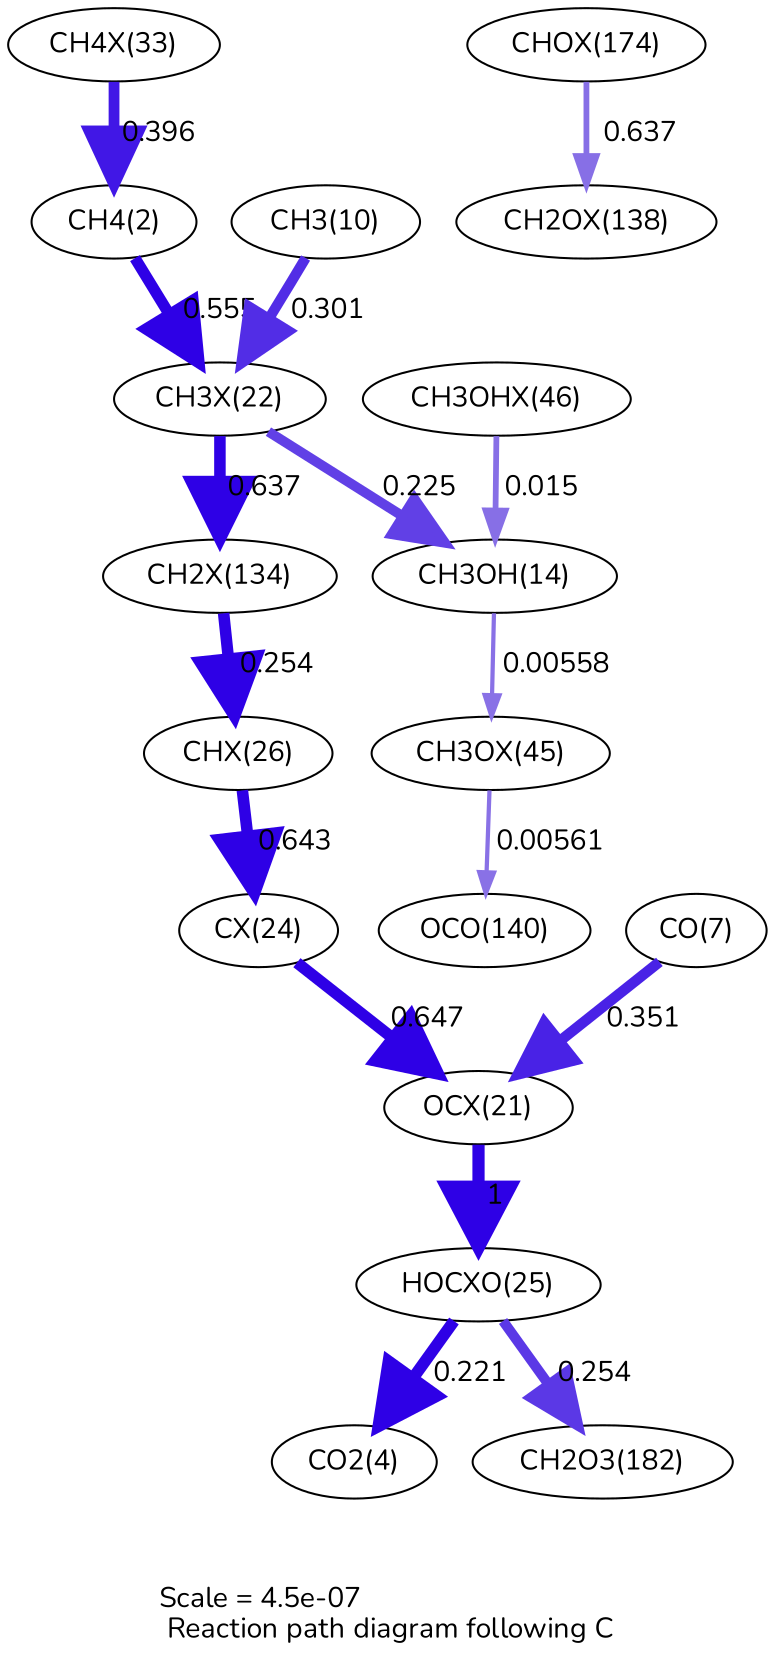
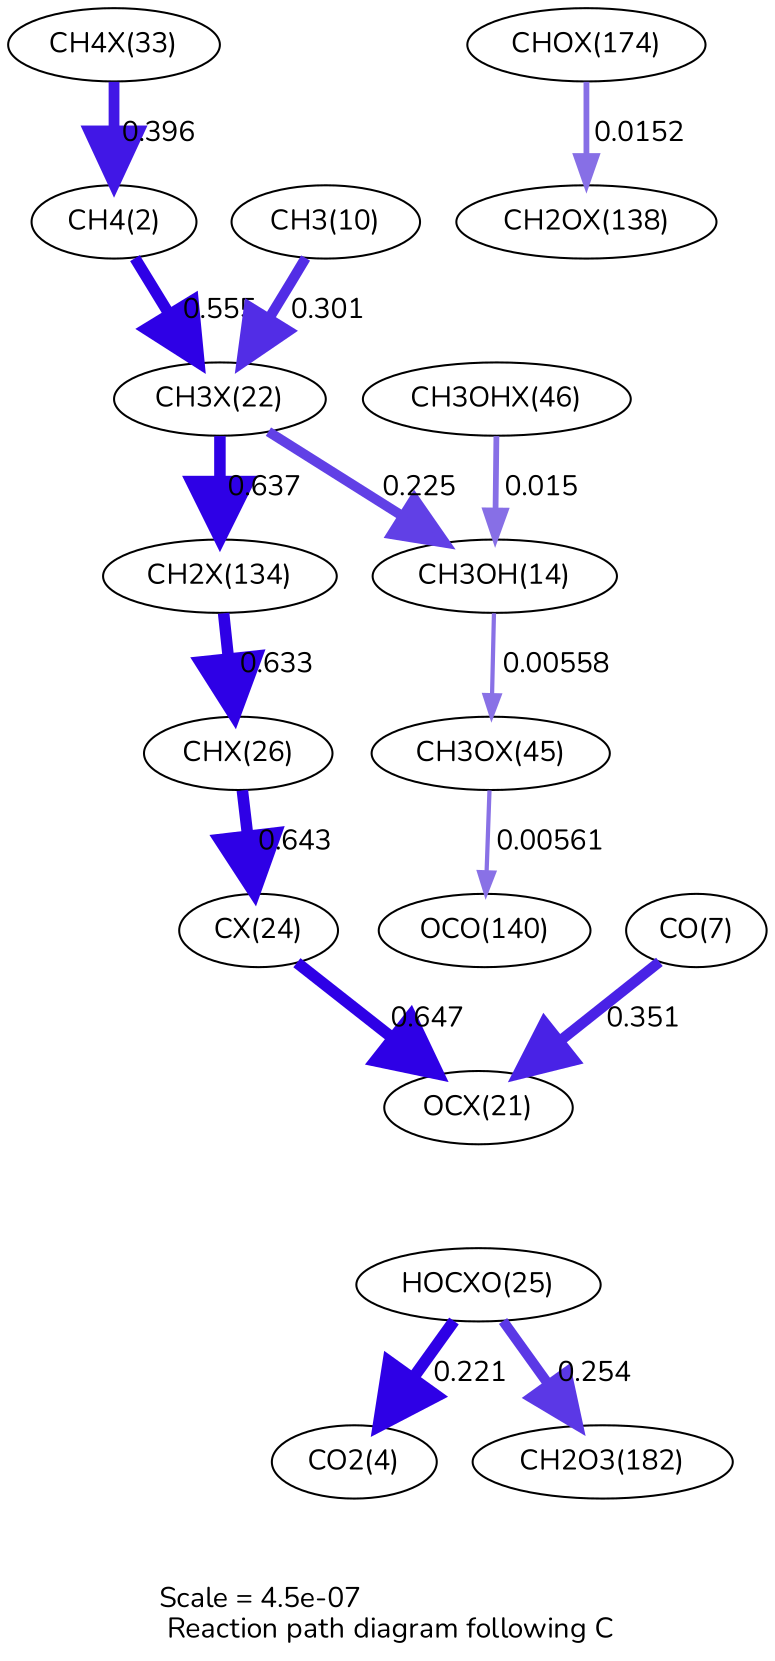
(636, 133) -> (636, 133)
(273, 665) -> (273, 665)
(479, 1165) -> none
